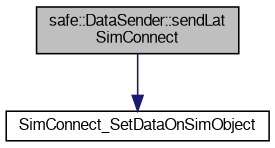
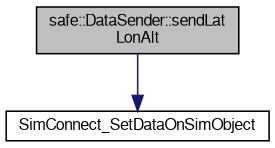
(138, 30) -> (138, 30)
